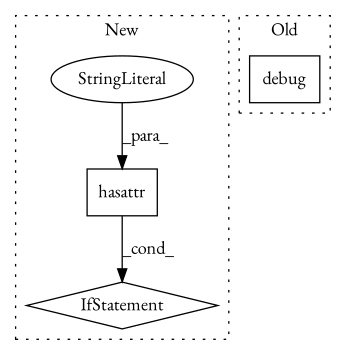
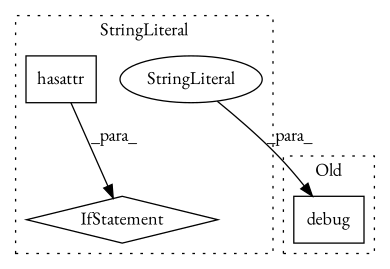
(122, 31) -> (144, 31)
(122, 129) -> (263, 141)
(148, 249) -> (114, 136)
